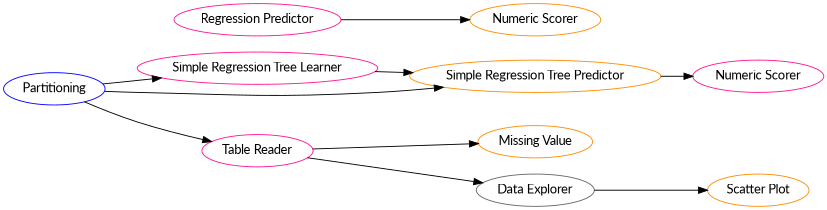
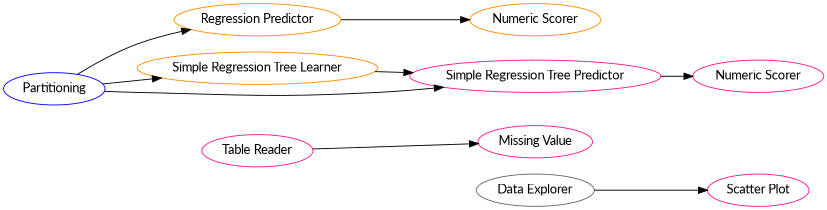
(257, 20) -> (257, 20)
(257, 68) -> (257, 68)
(535, 76) -> (535, 76)
(143, 124) -> (127, 48)
(535, 142) -> (535, 142)
(391, 170) -> none
(758, 190) -> (758, 190)
